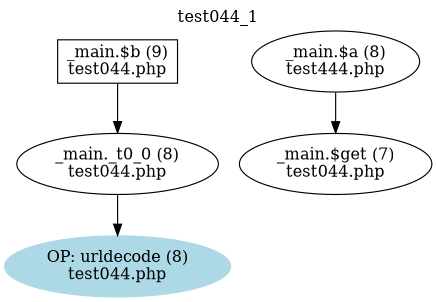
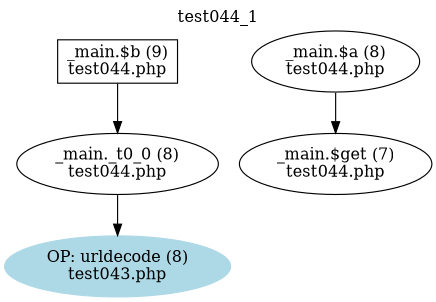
(336, 62) -> (336, 62)
(118, 266) -> (118, 266)
